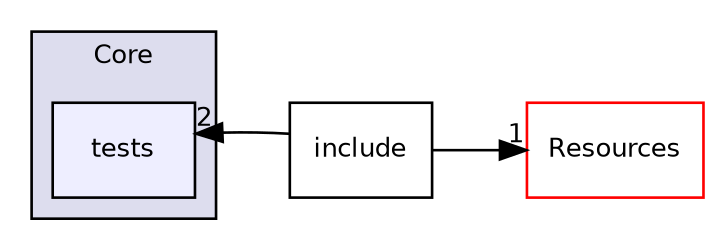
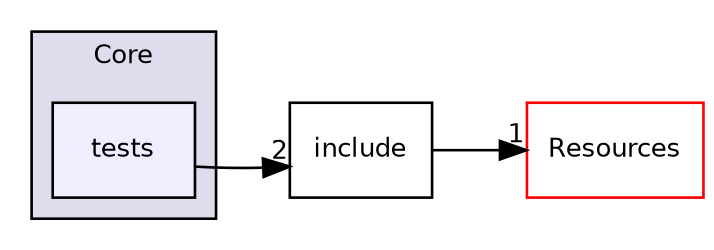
(256, 133) -> (233, 168)
